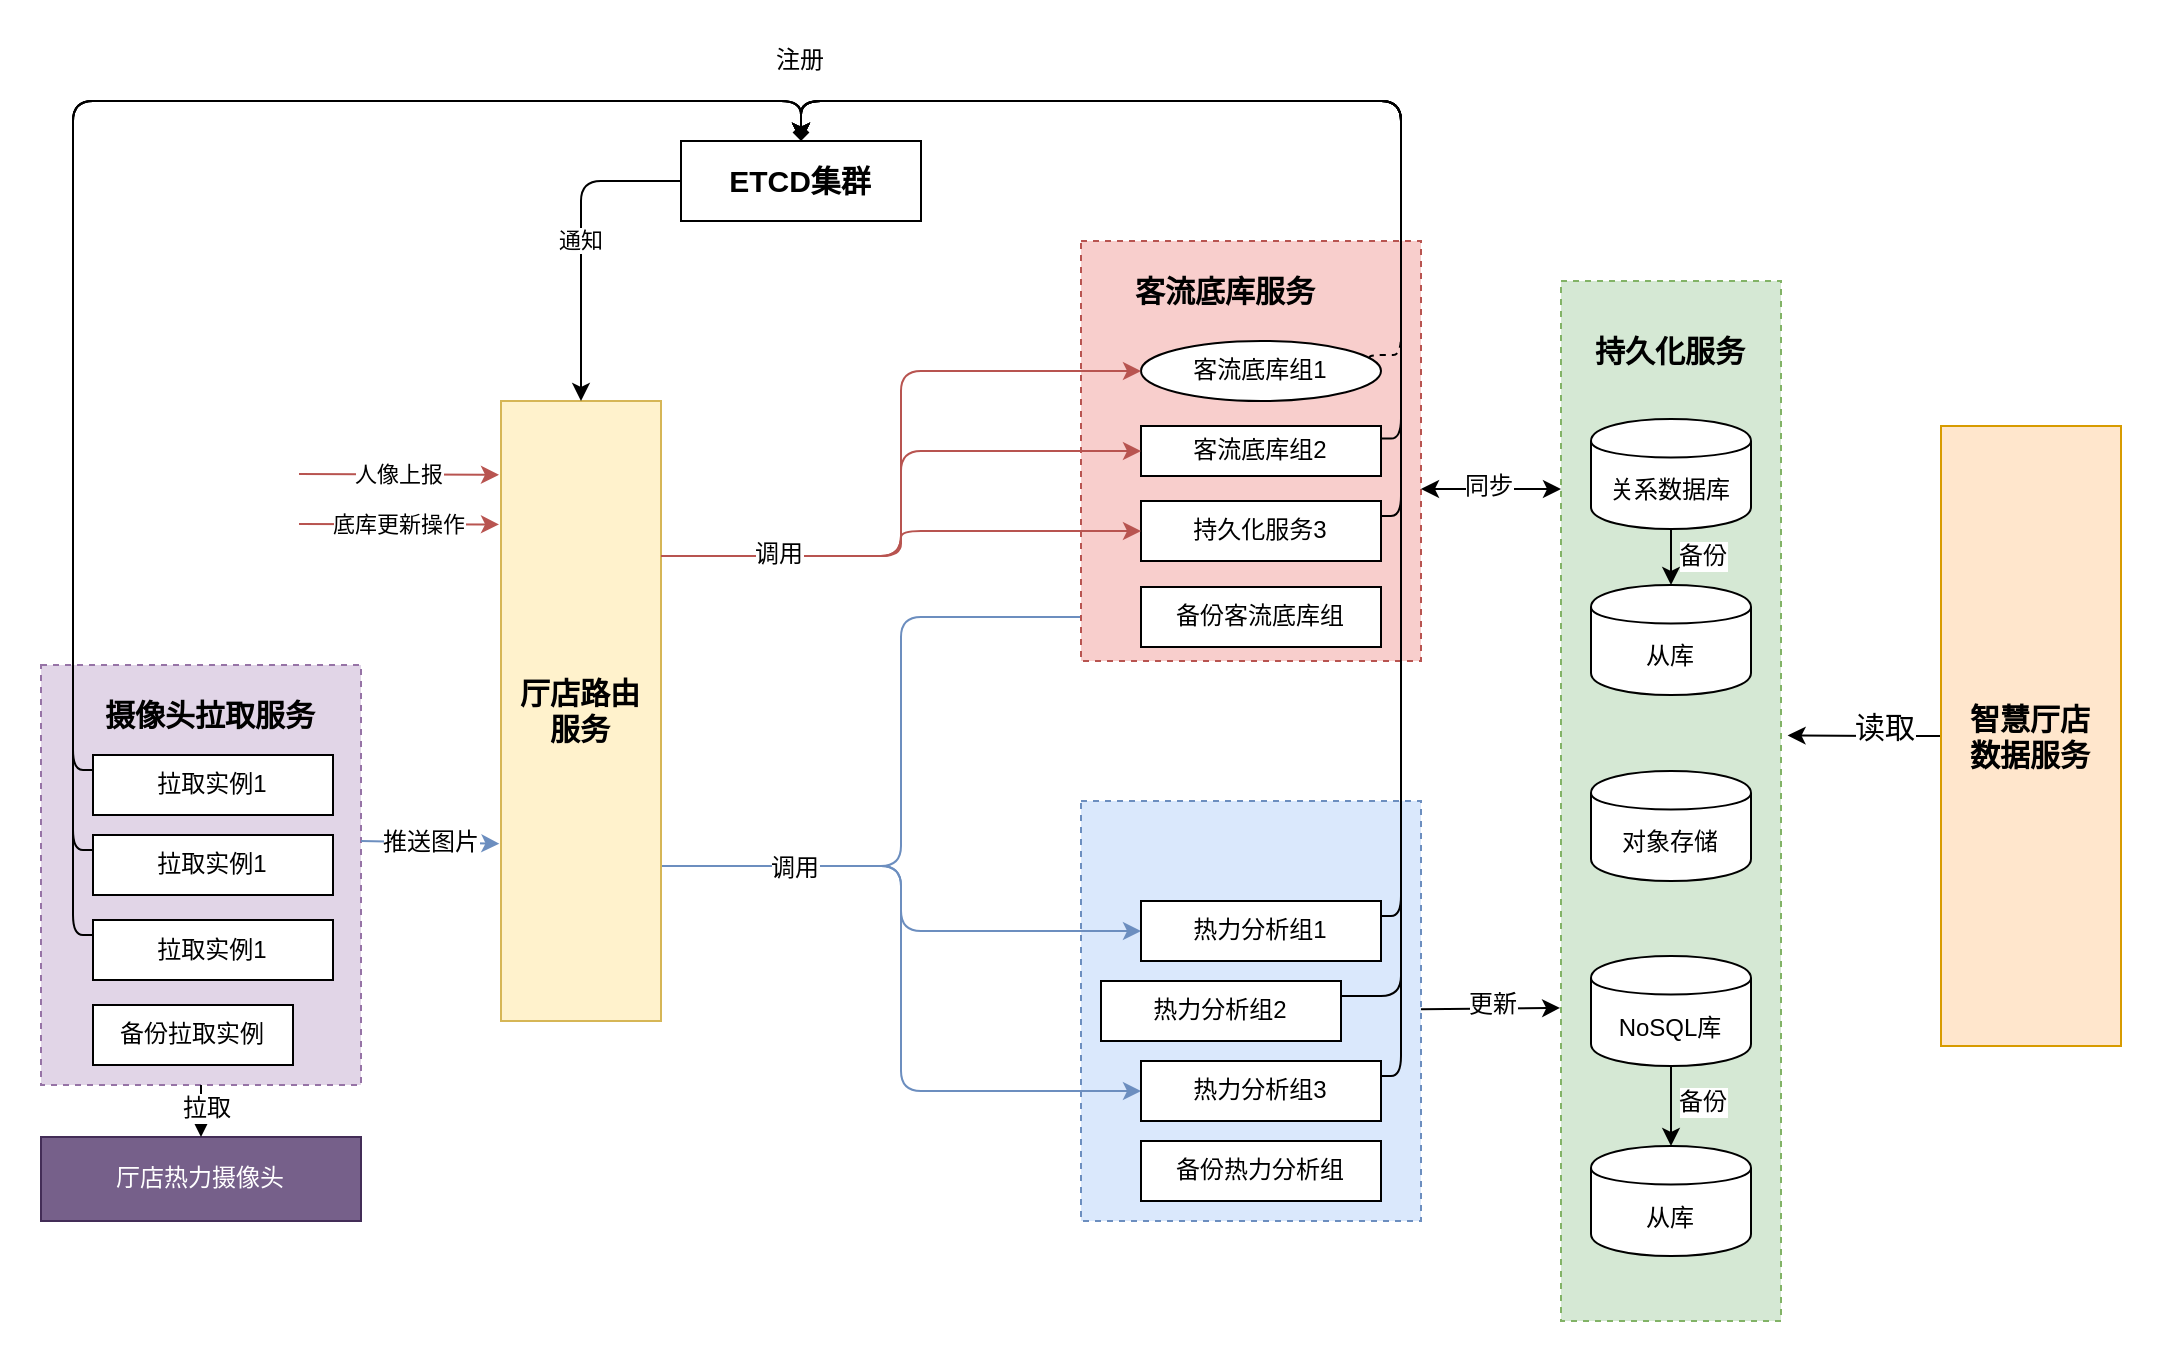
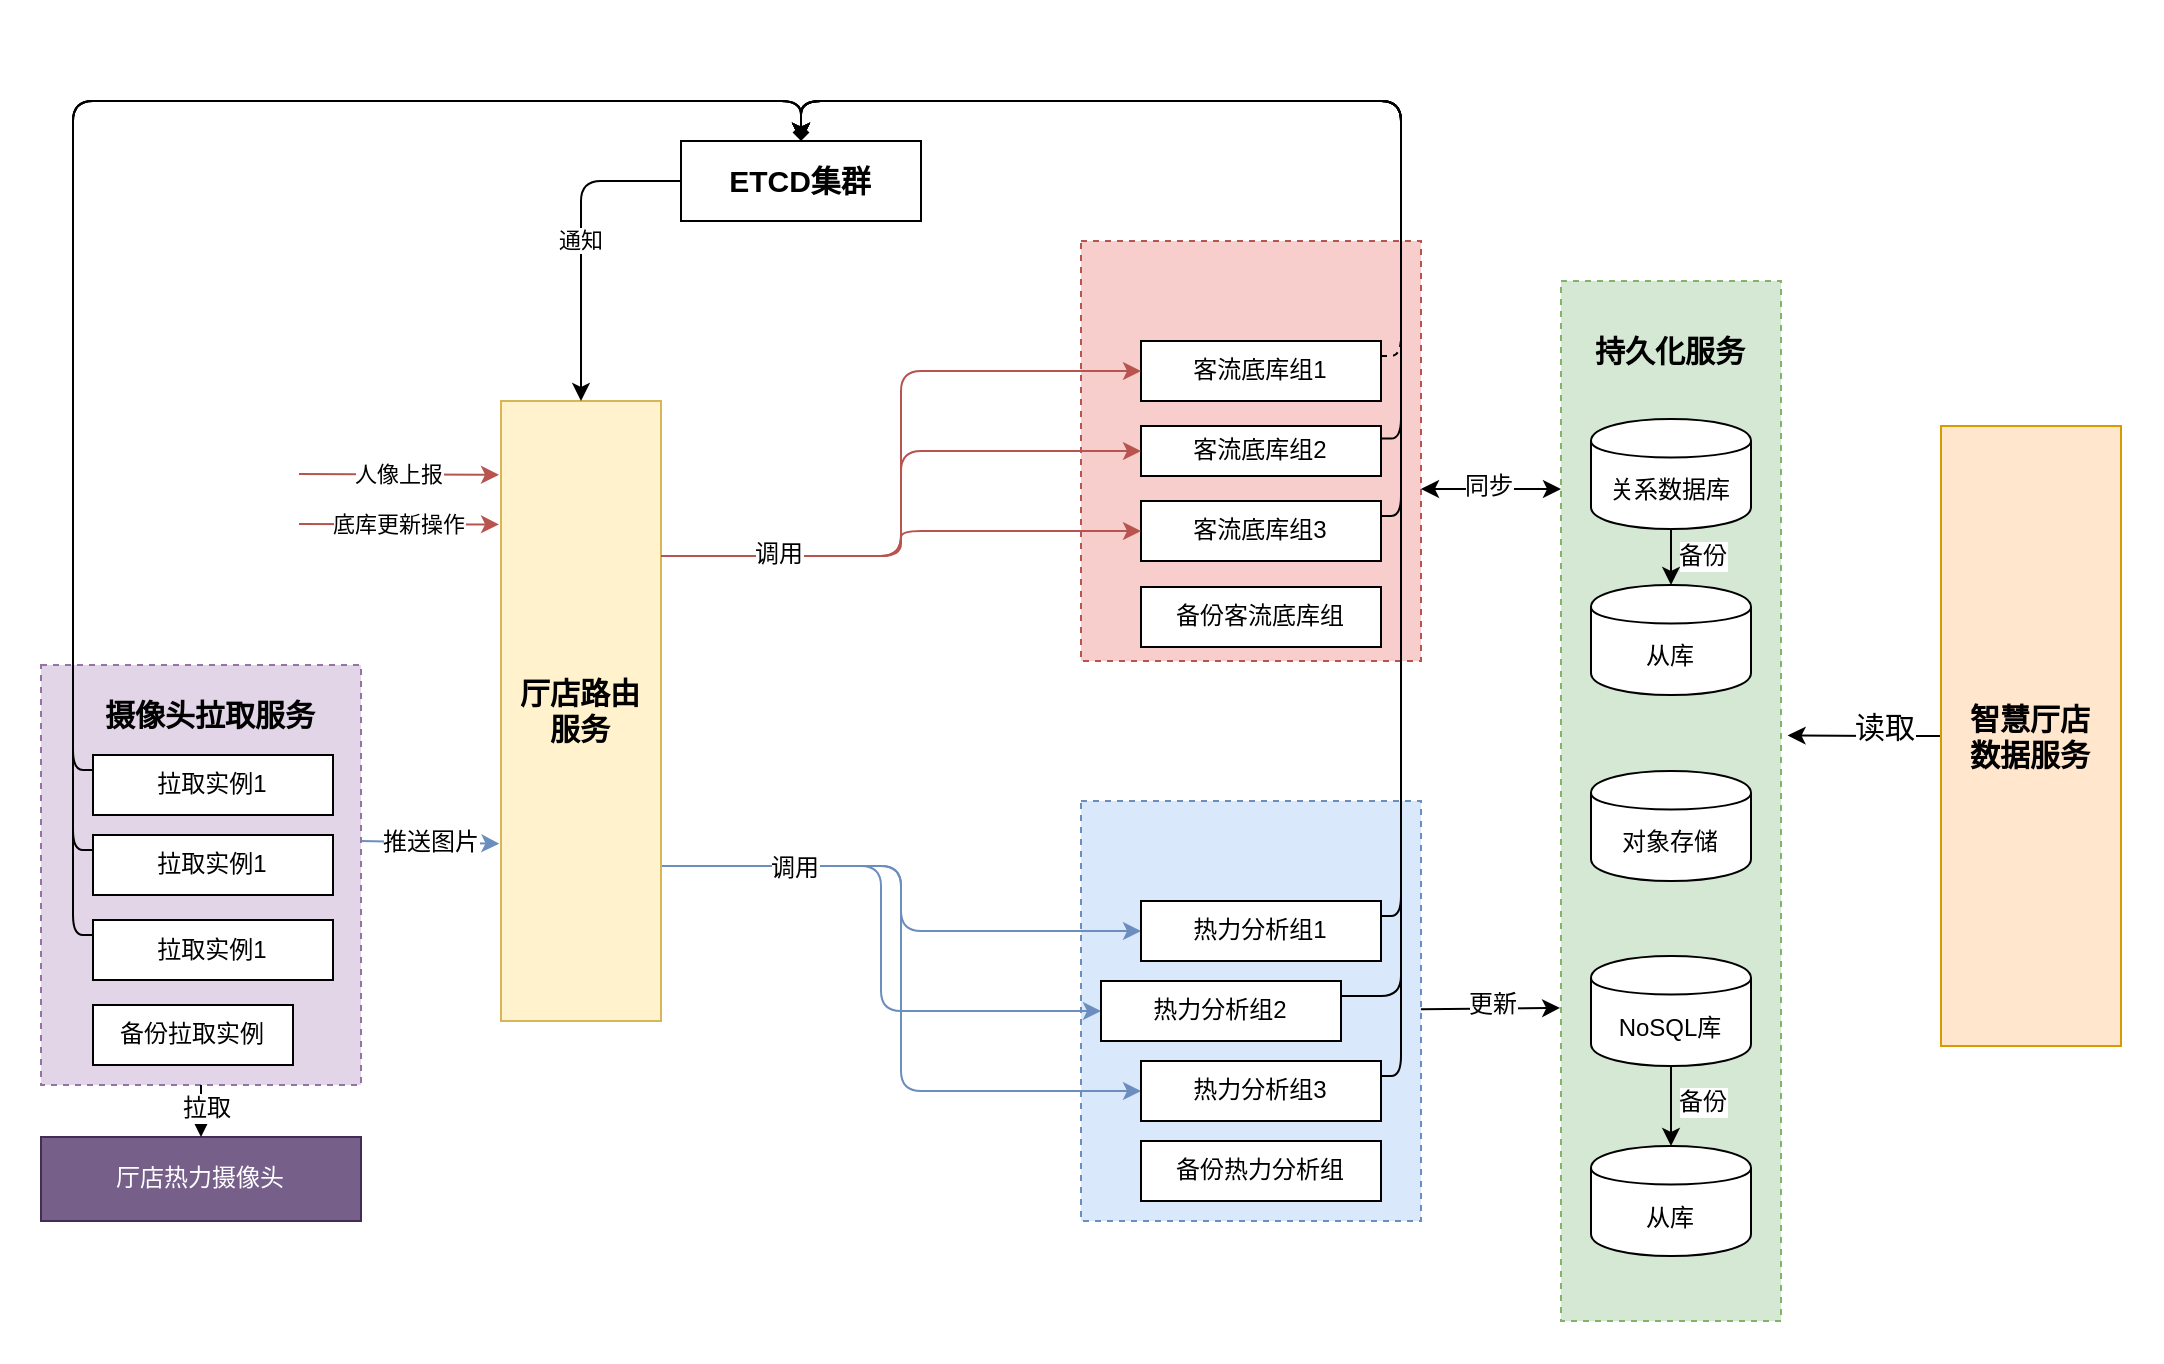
(801, 61) -> none
(1226, 291) -> none
(1261, 371) -> (1261, 371)
(1261, 531) -> (1261, 531)
(901, 657) -> (922, 1011)
